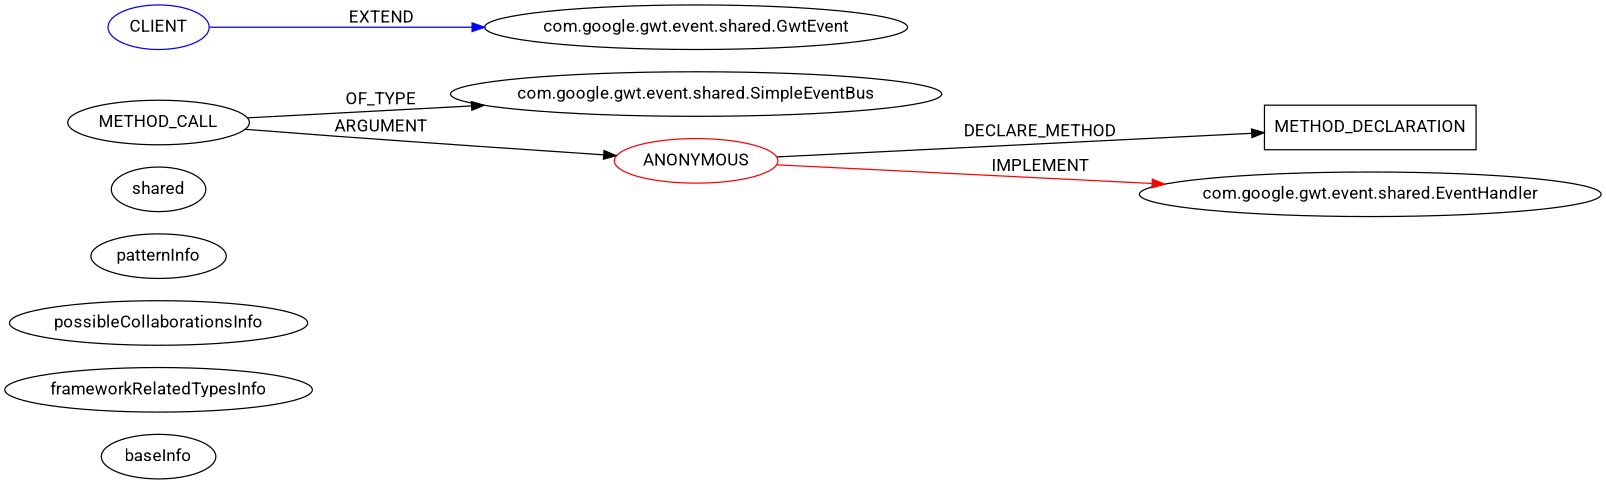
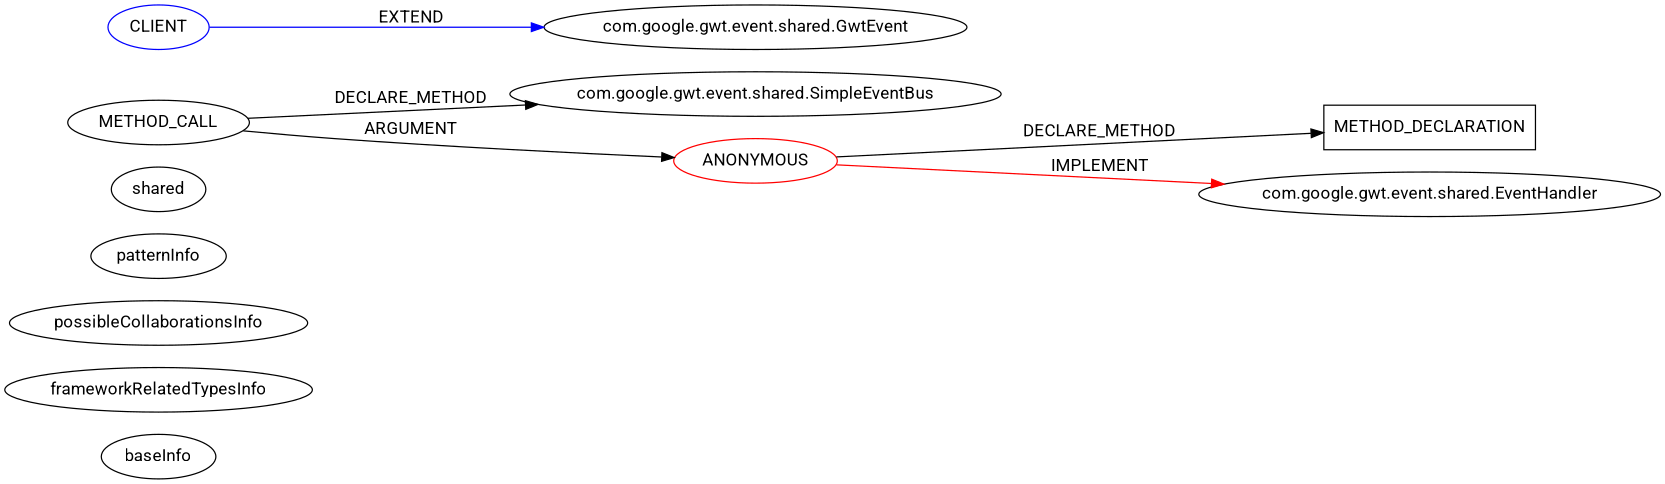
(381, 100) -> (411, 98)
